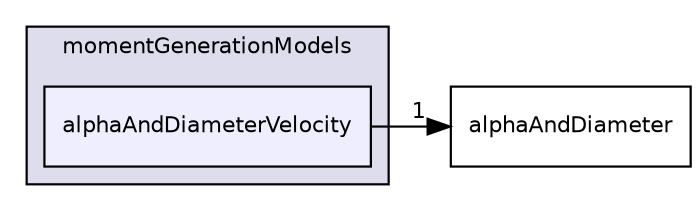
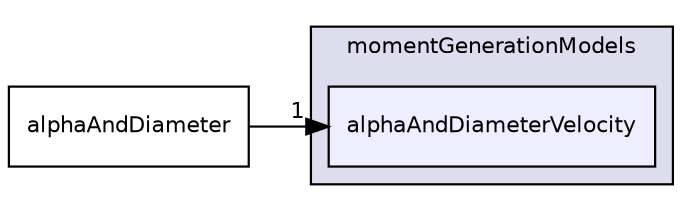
(402, 127) -> (278, 127)
